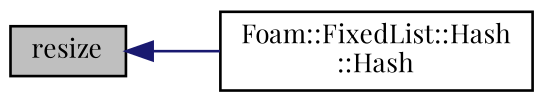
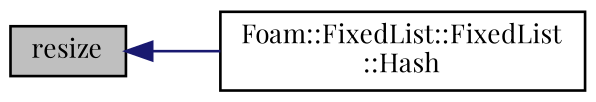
(376, 51) -> (403, 51)
